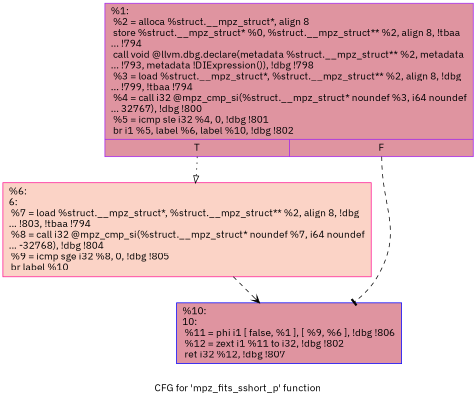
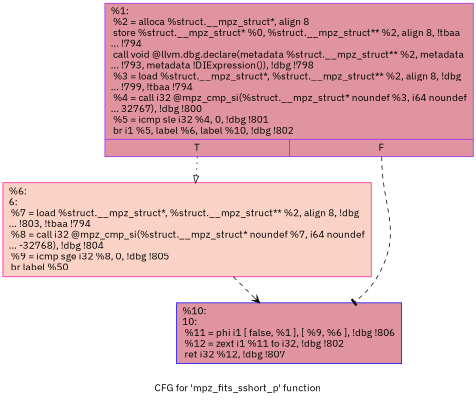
(39, 267) -> (39, 267)
